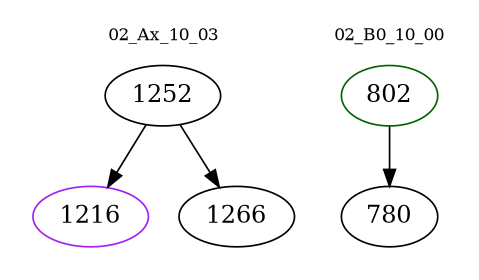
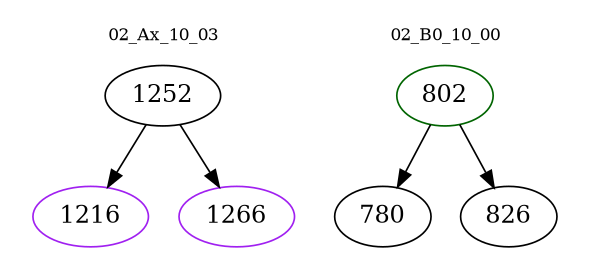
(237, 217) -> (237, 217)
none -> (509, 217)
